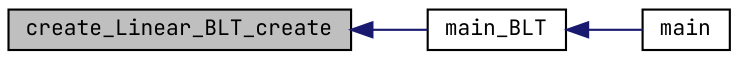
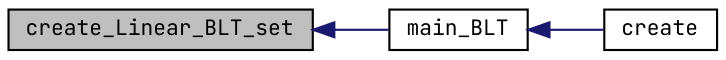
(180, 30) -> (161, 30)
(686, 30) -> (661, 30)
